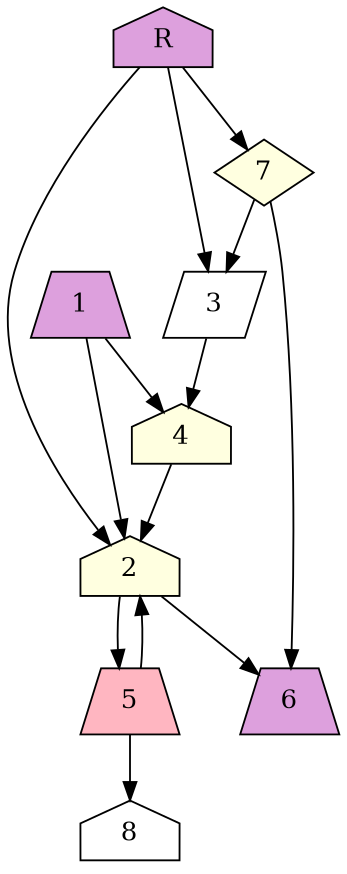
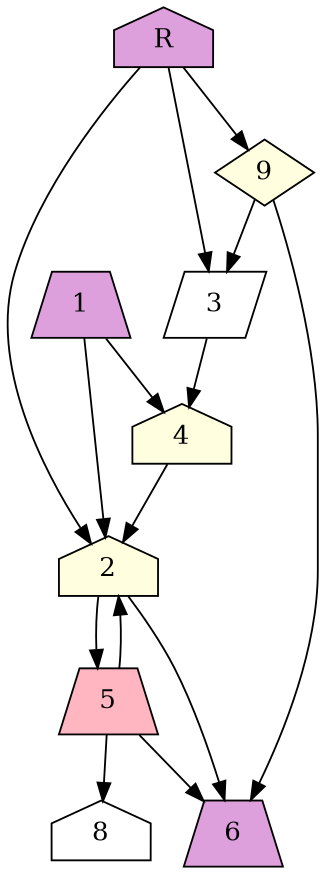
(264, 173) -> (265, 173)
none -> (165, 761)
